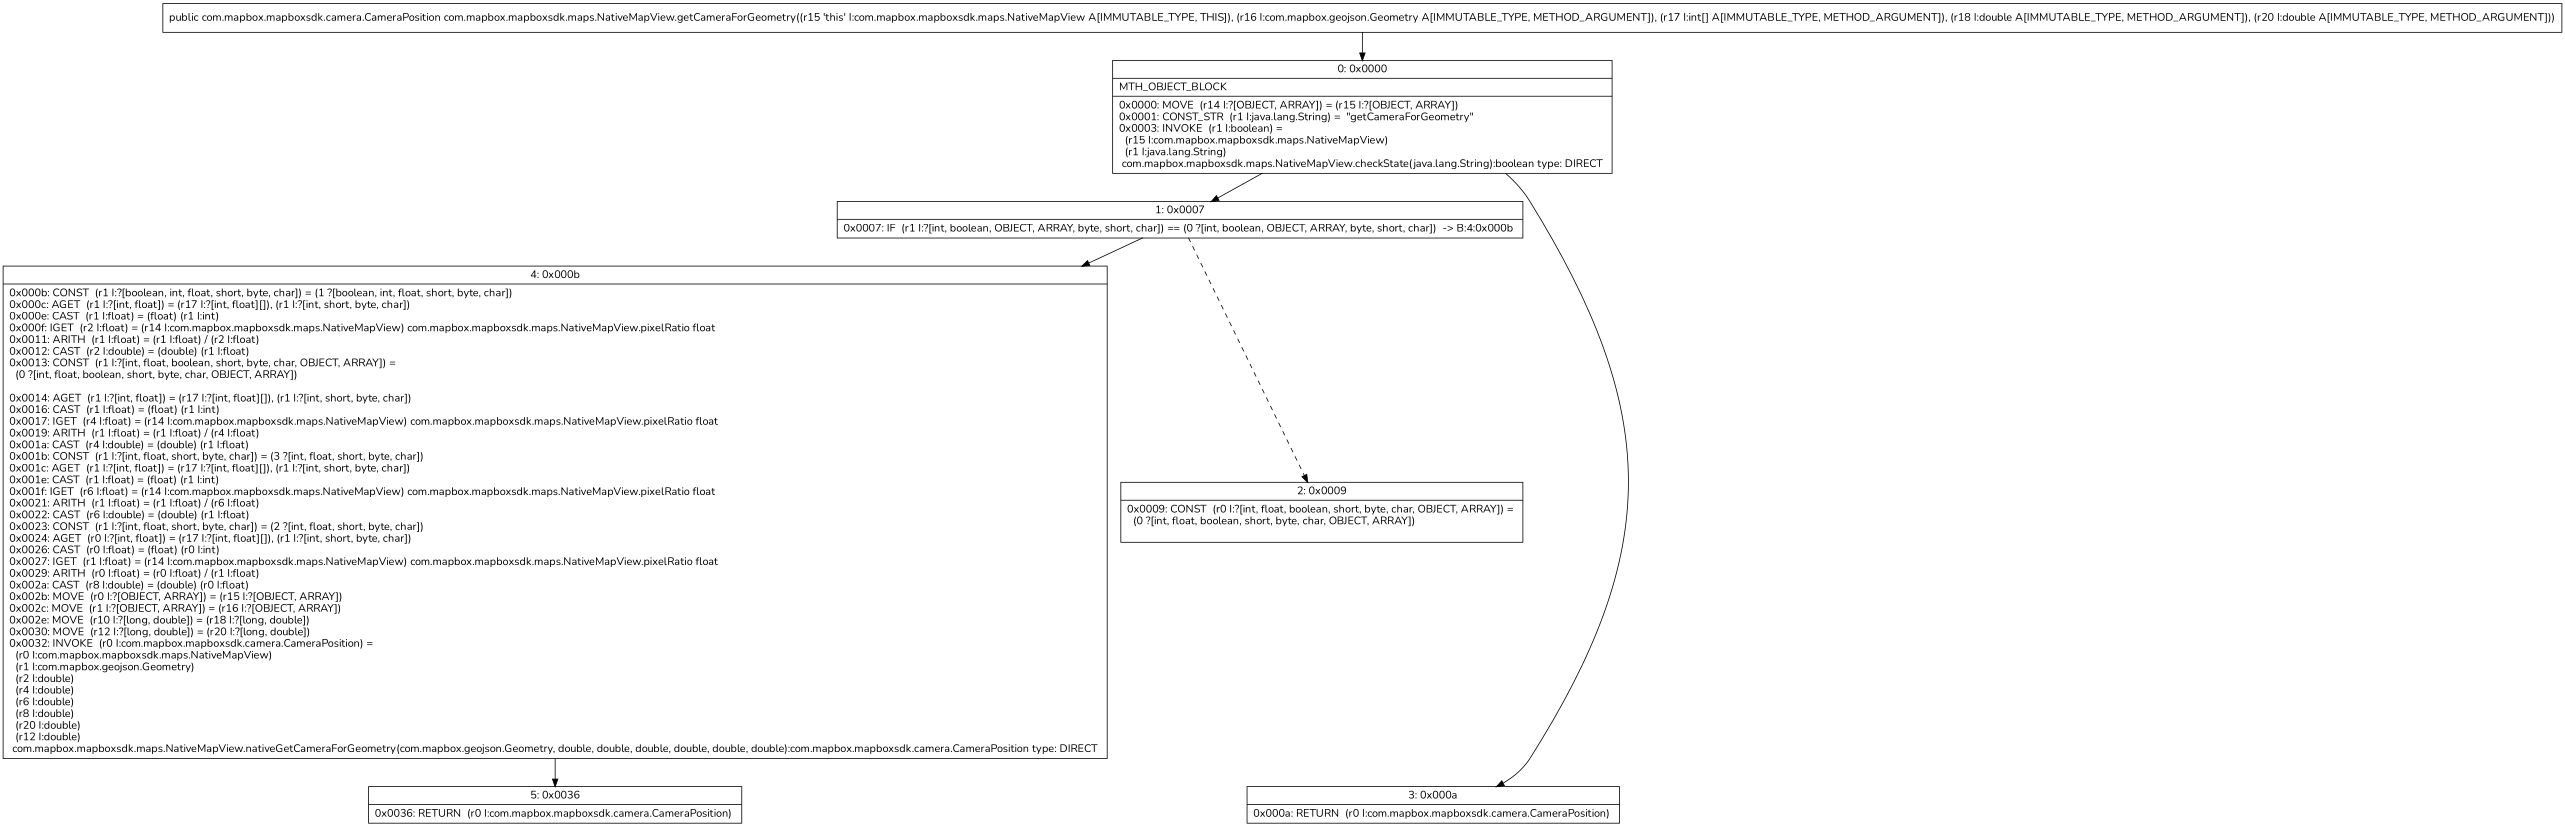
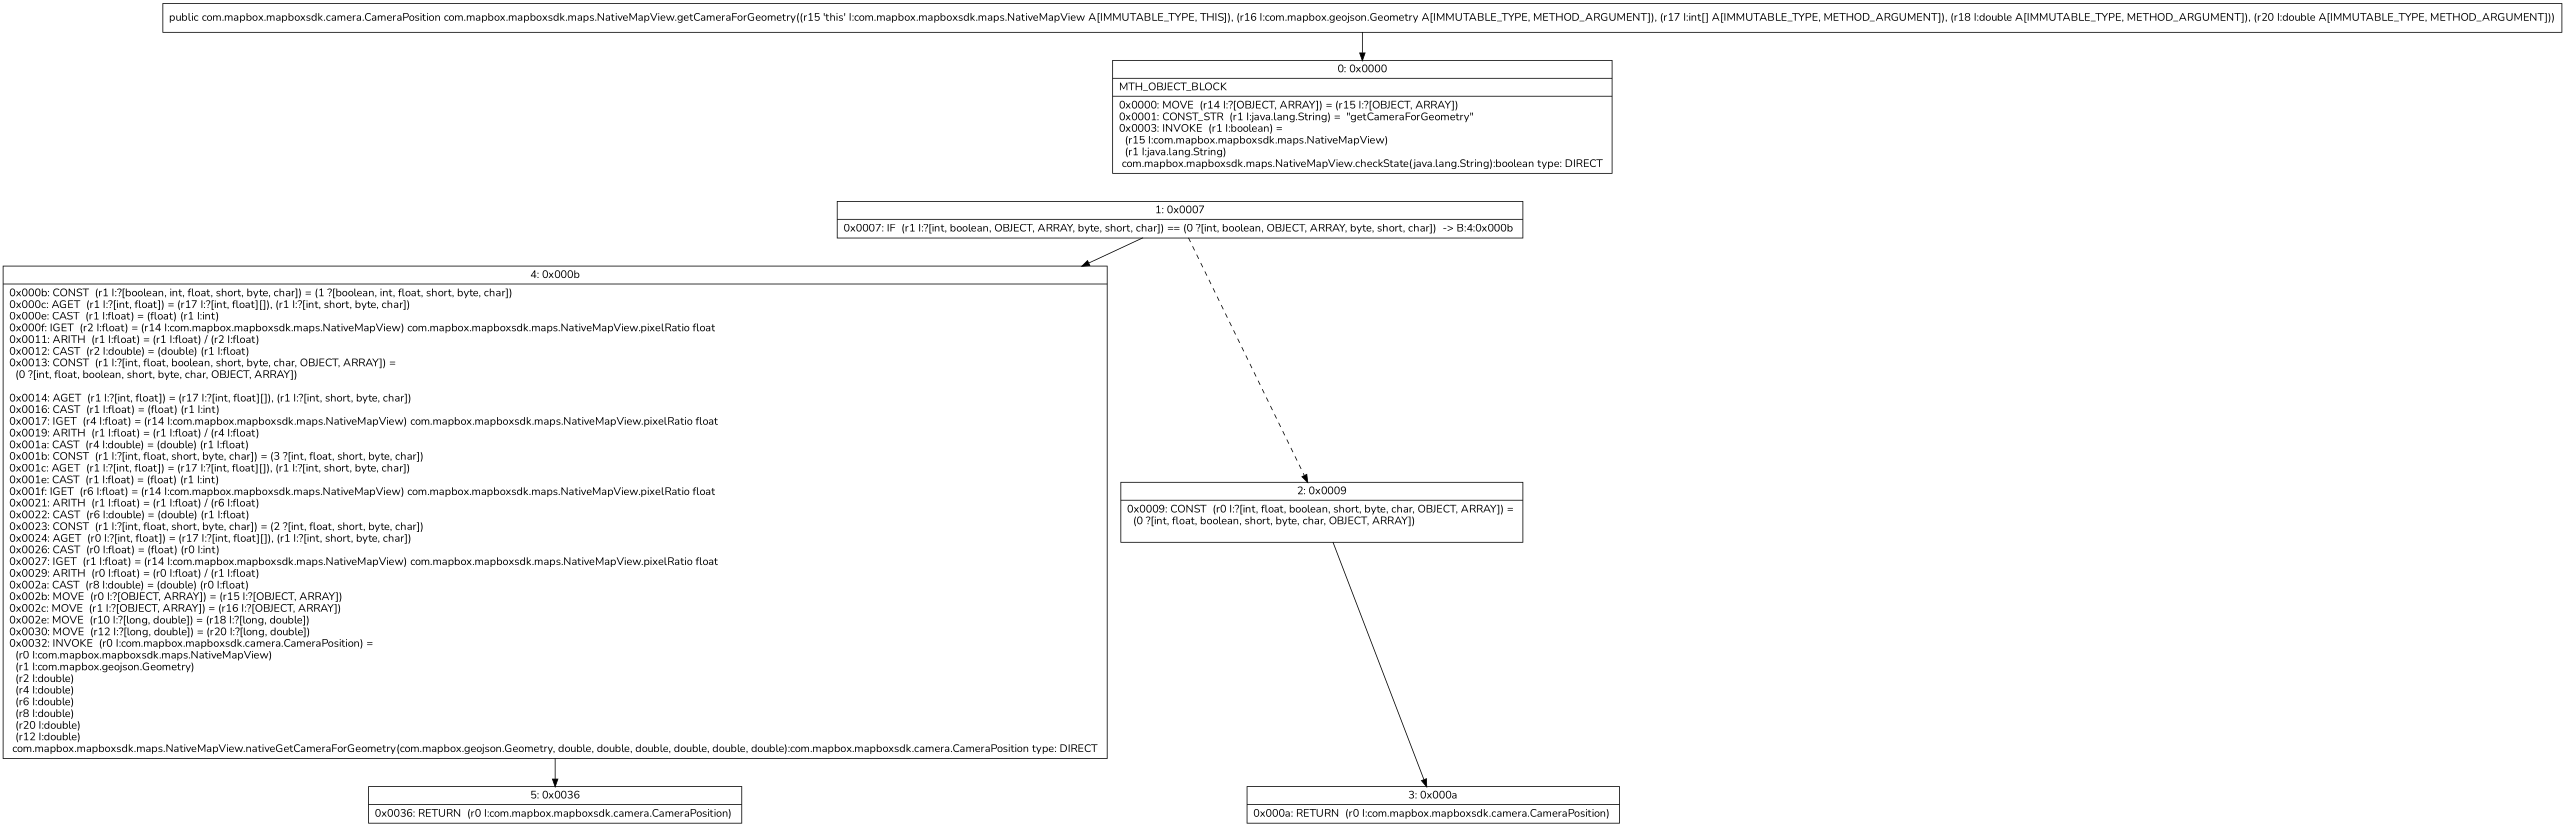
(1240, 185) -> none
(1628, 480) -> (1378, 661)
